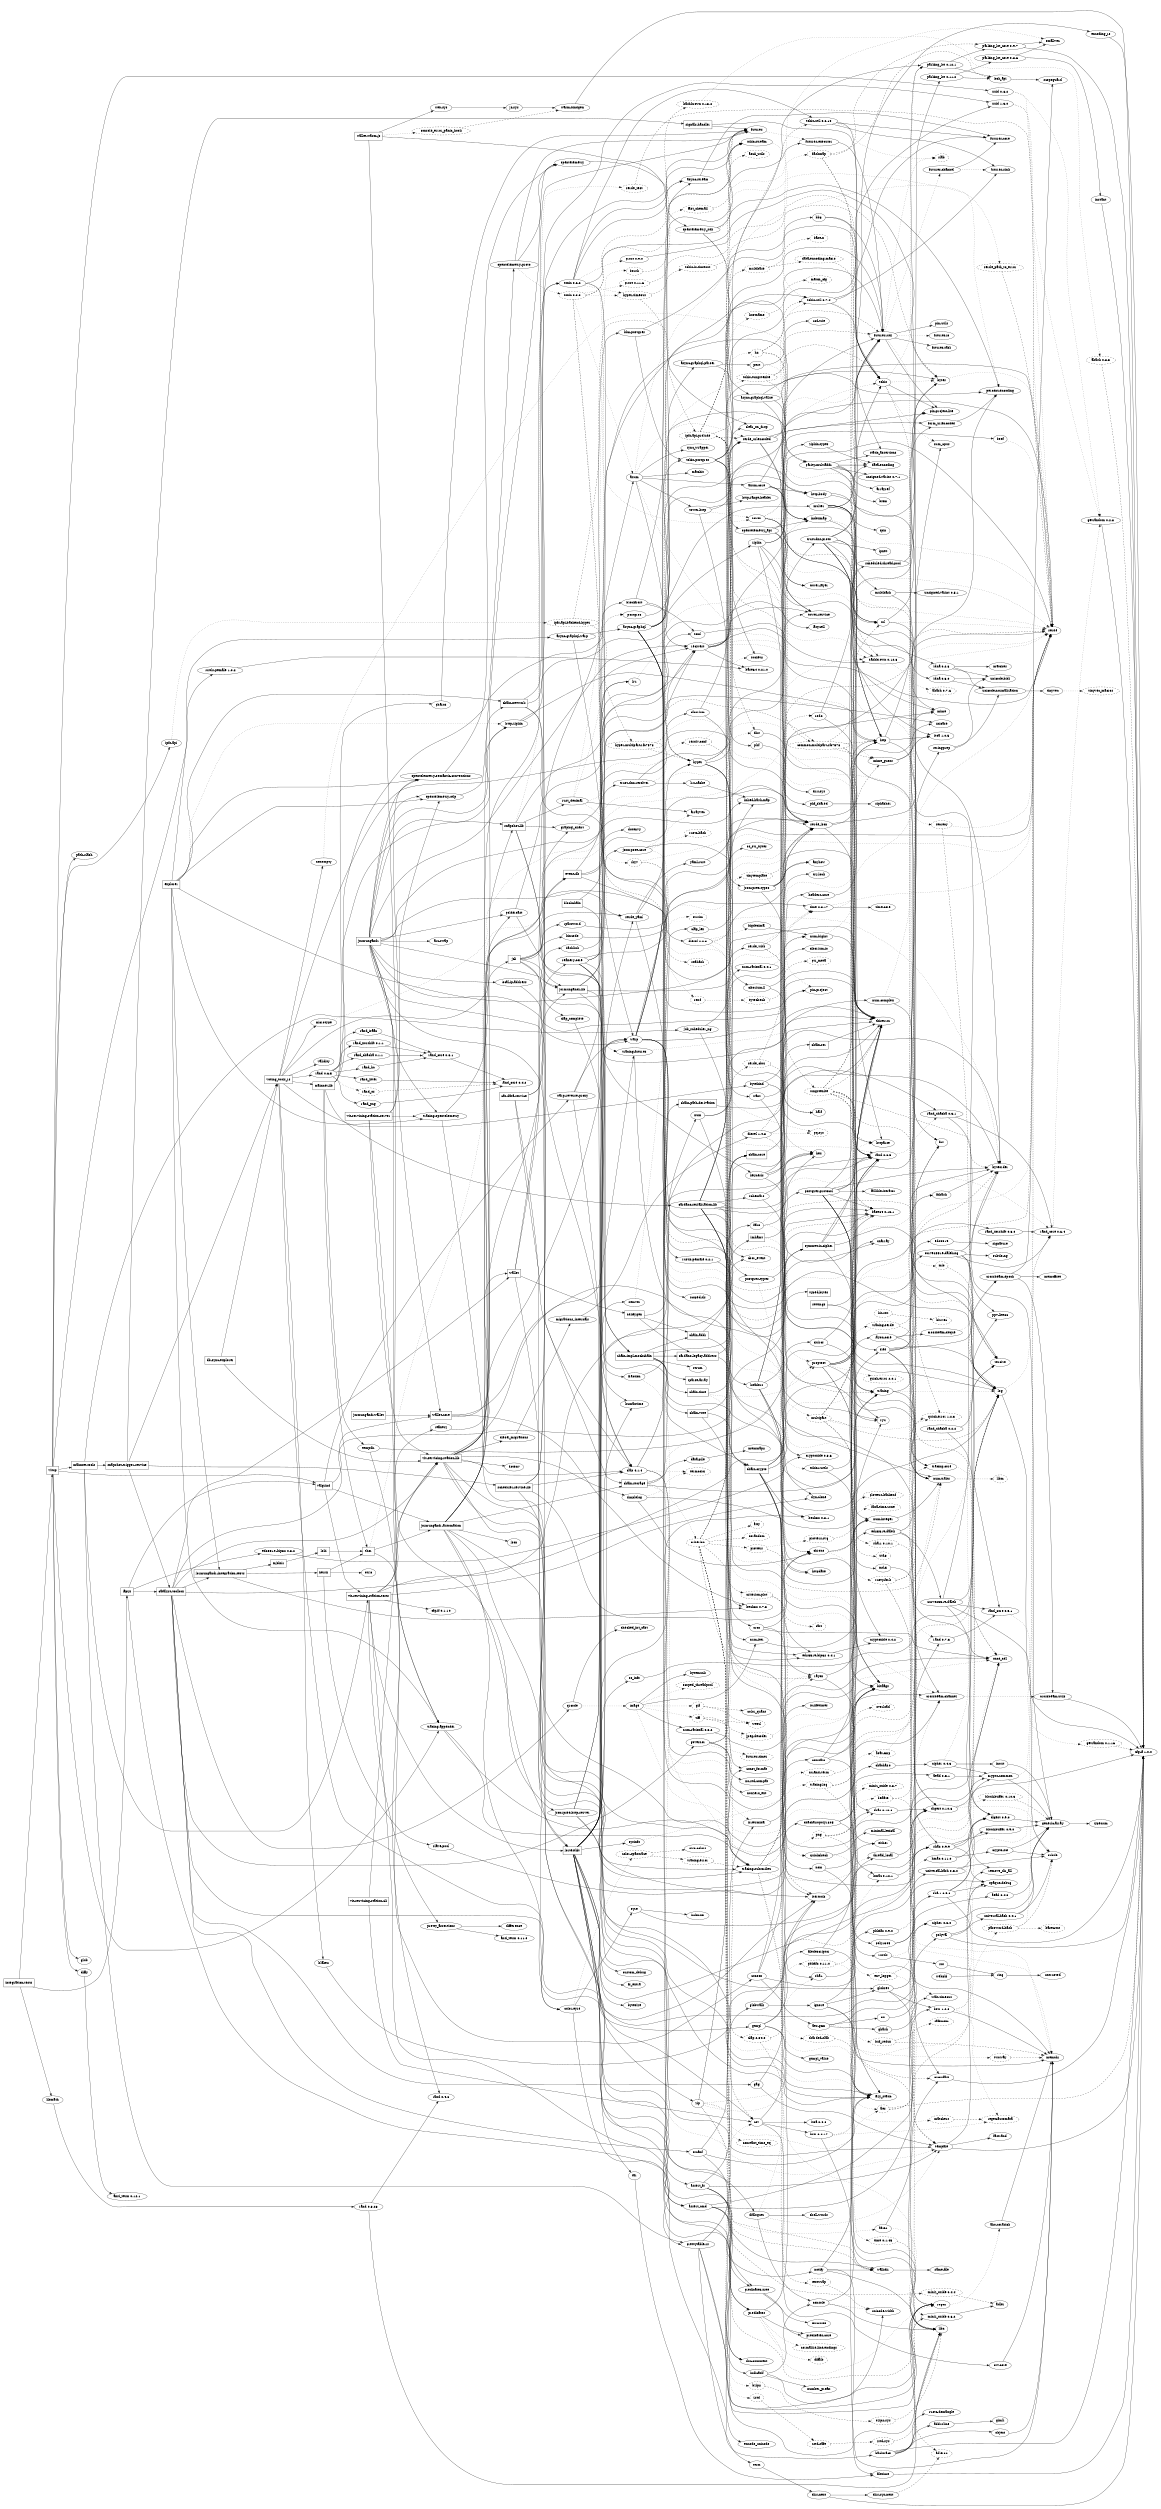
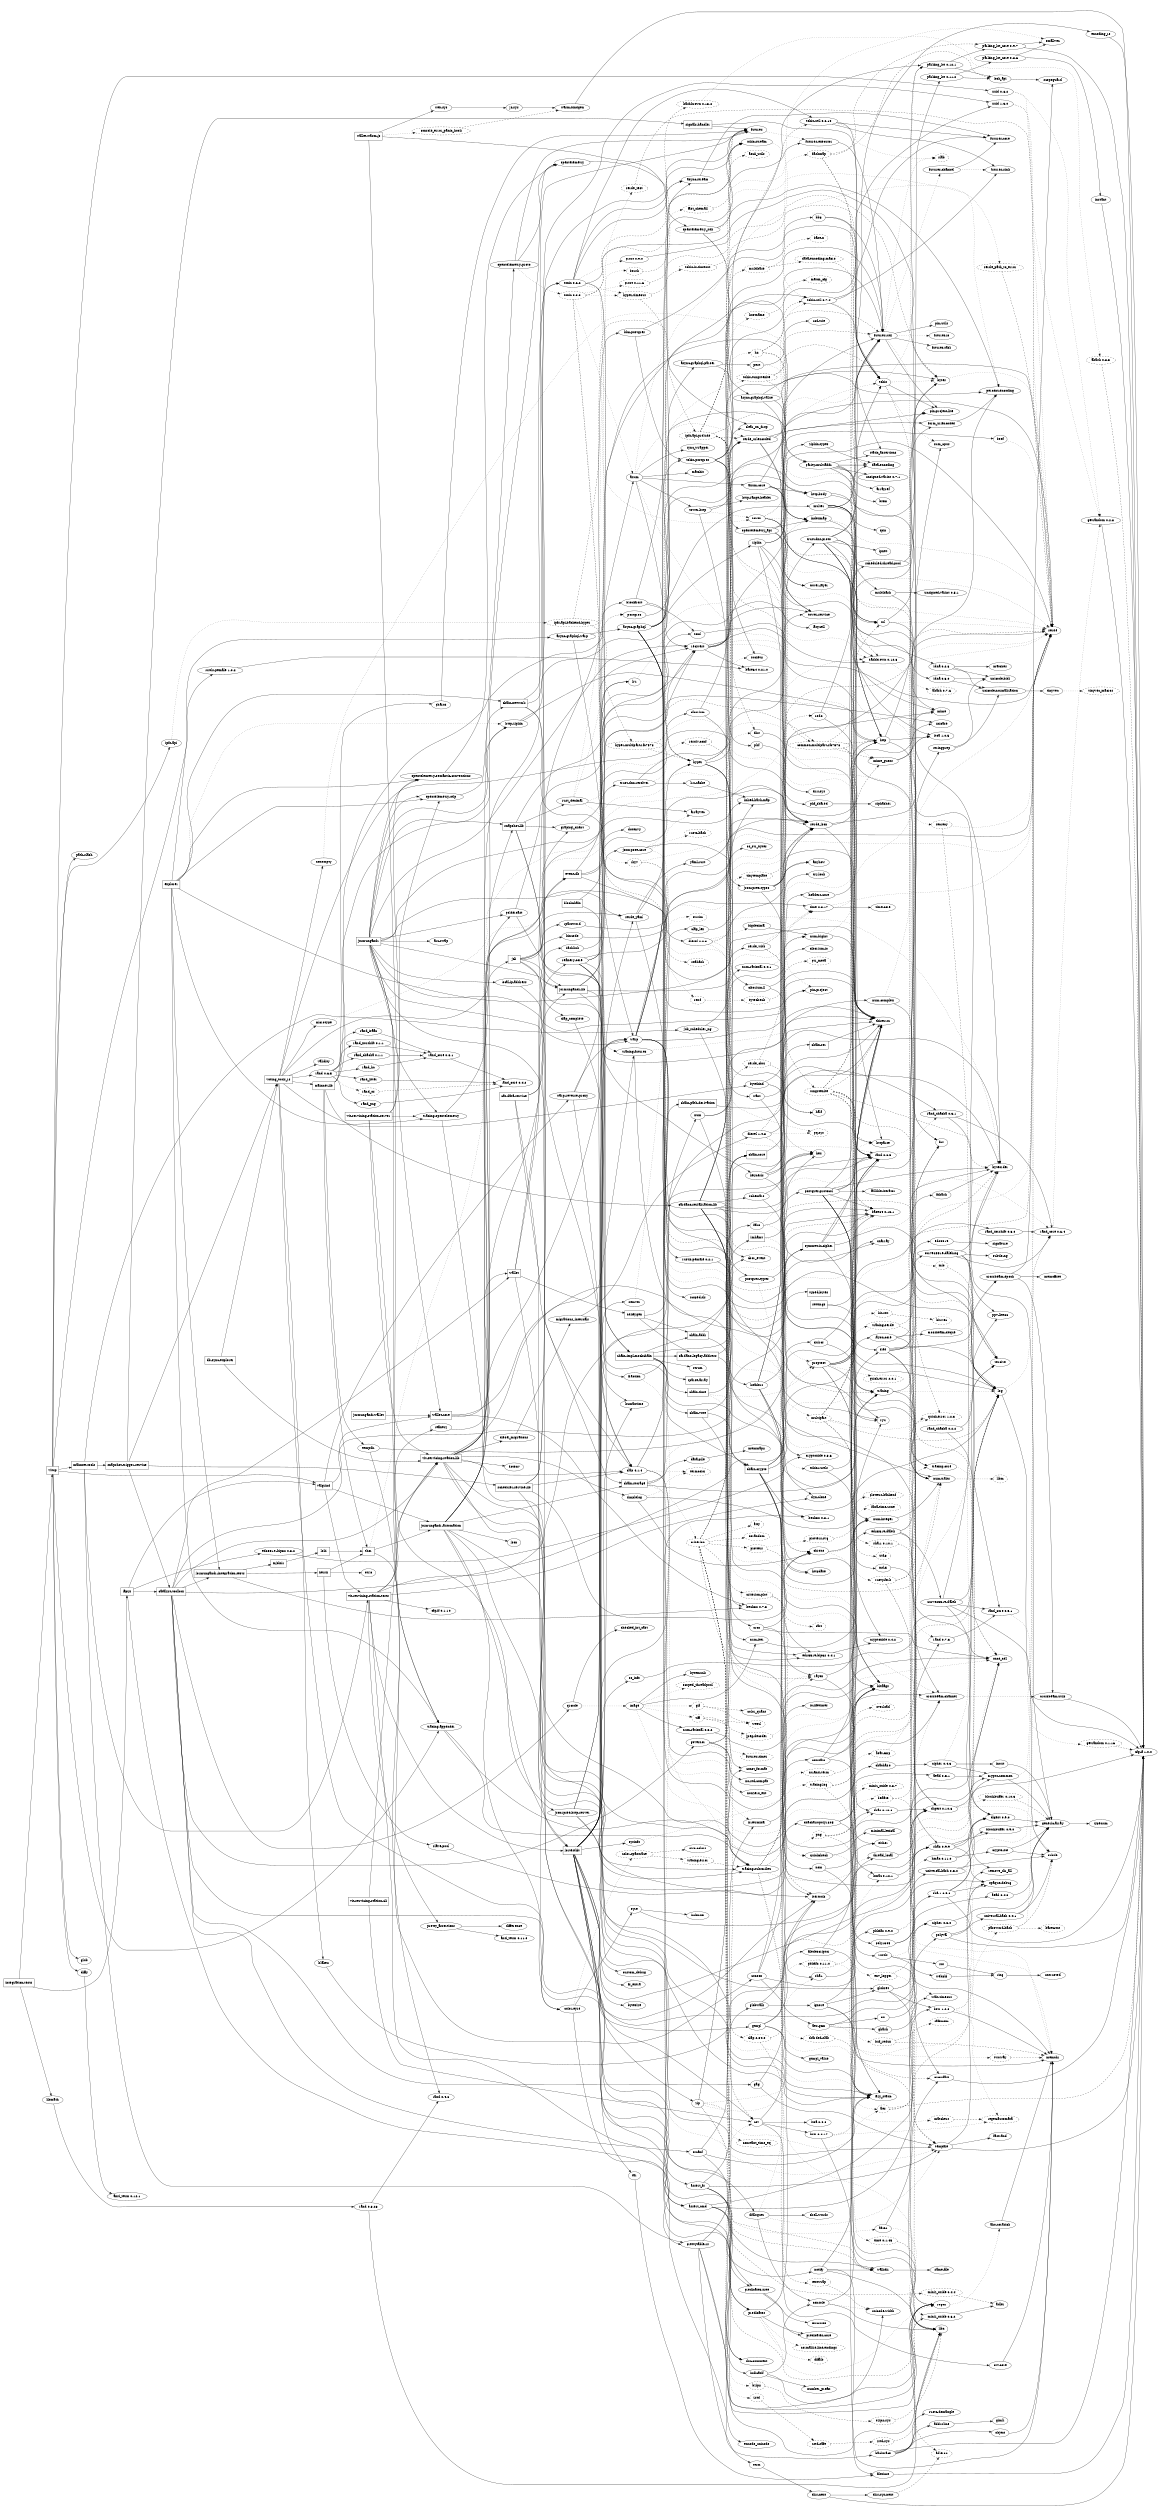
(539, 473) -> (605, 313)
(878, 1277) -> (854, 1340)
none -> (907, 1962)
